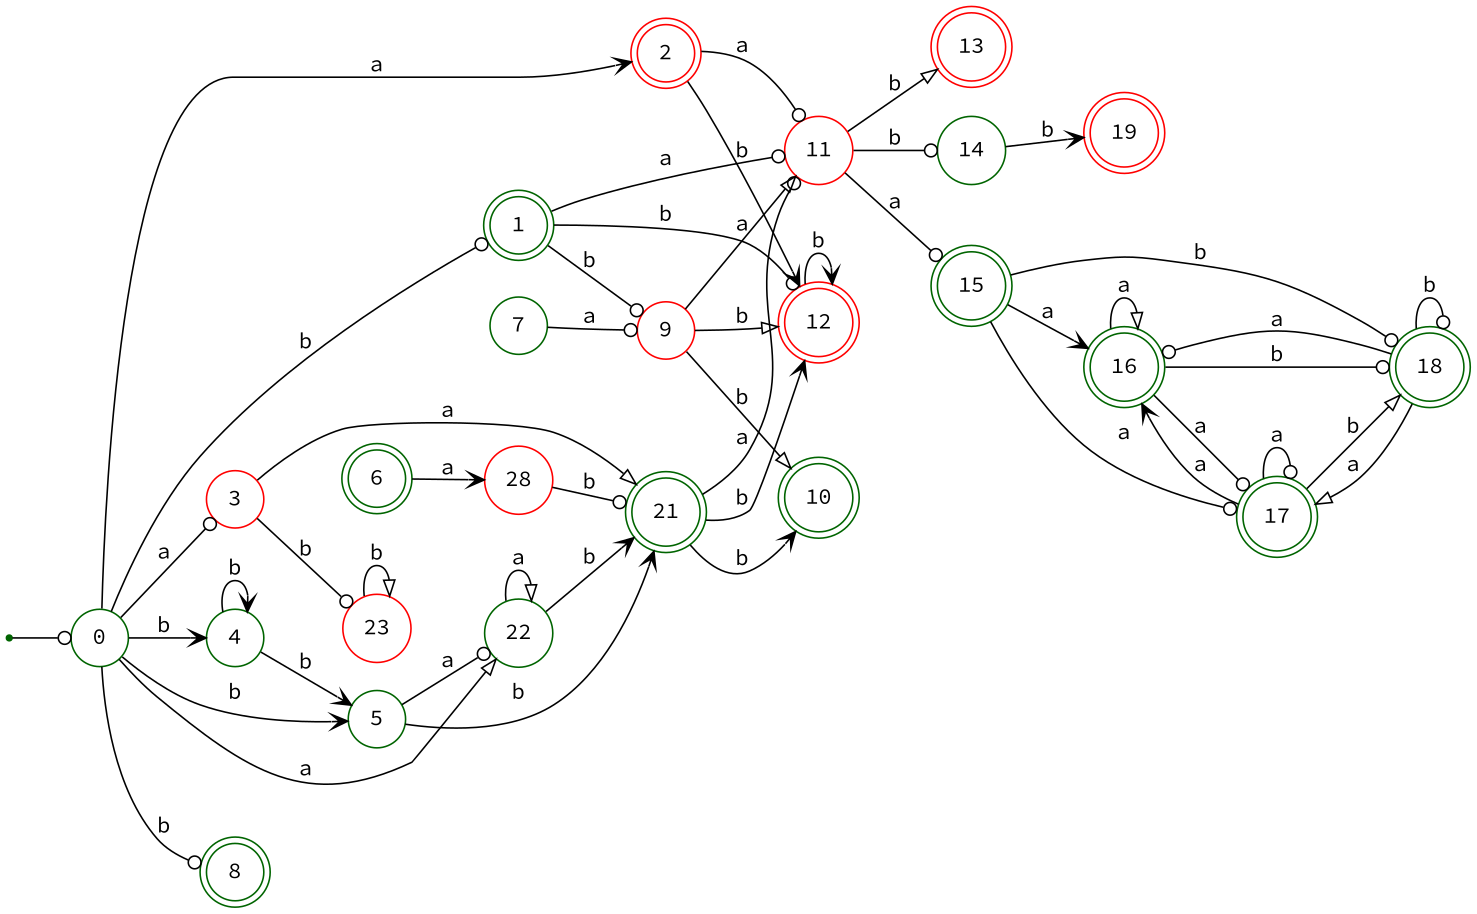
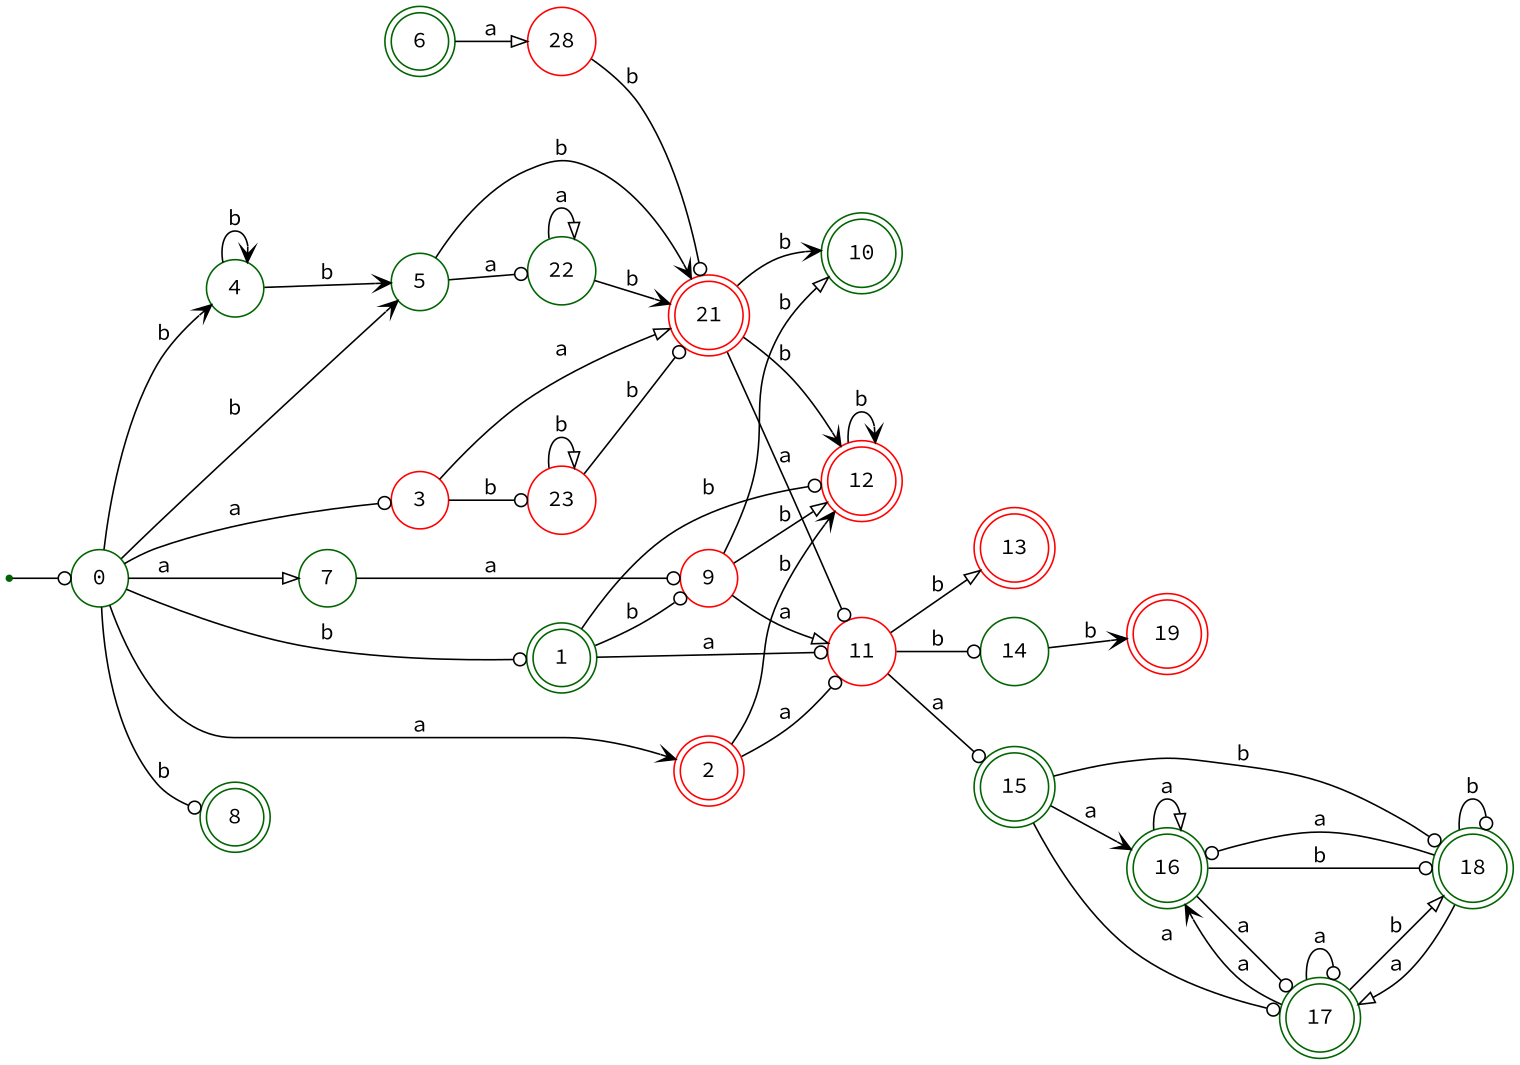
none -> (630, 416)
(440, 479) -> (483, 41)
(666, 512) -> (709, 315)
(305, 782) -> (206, 578)
